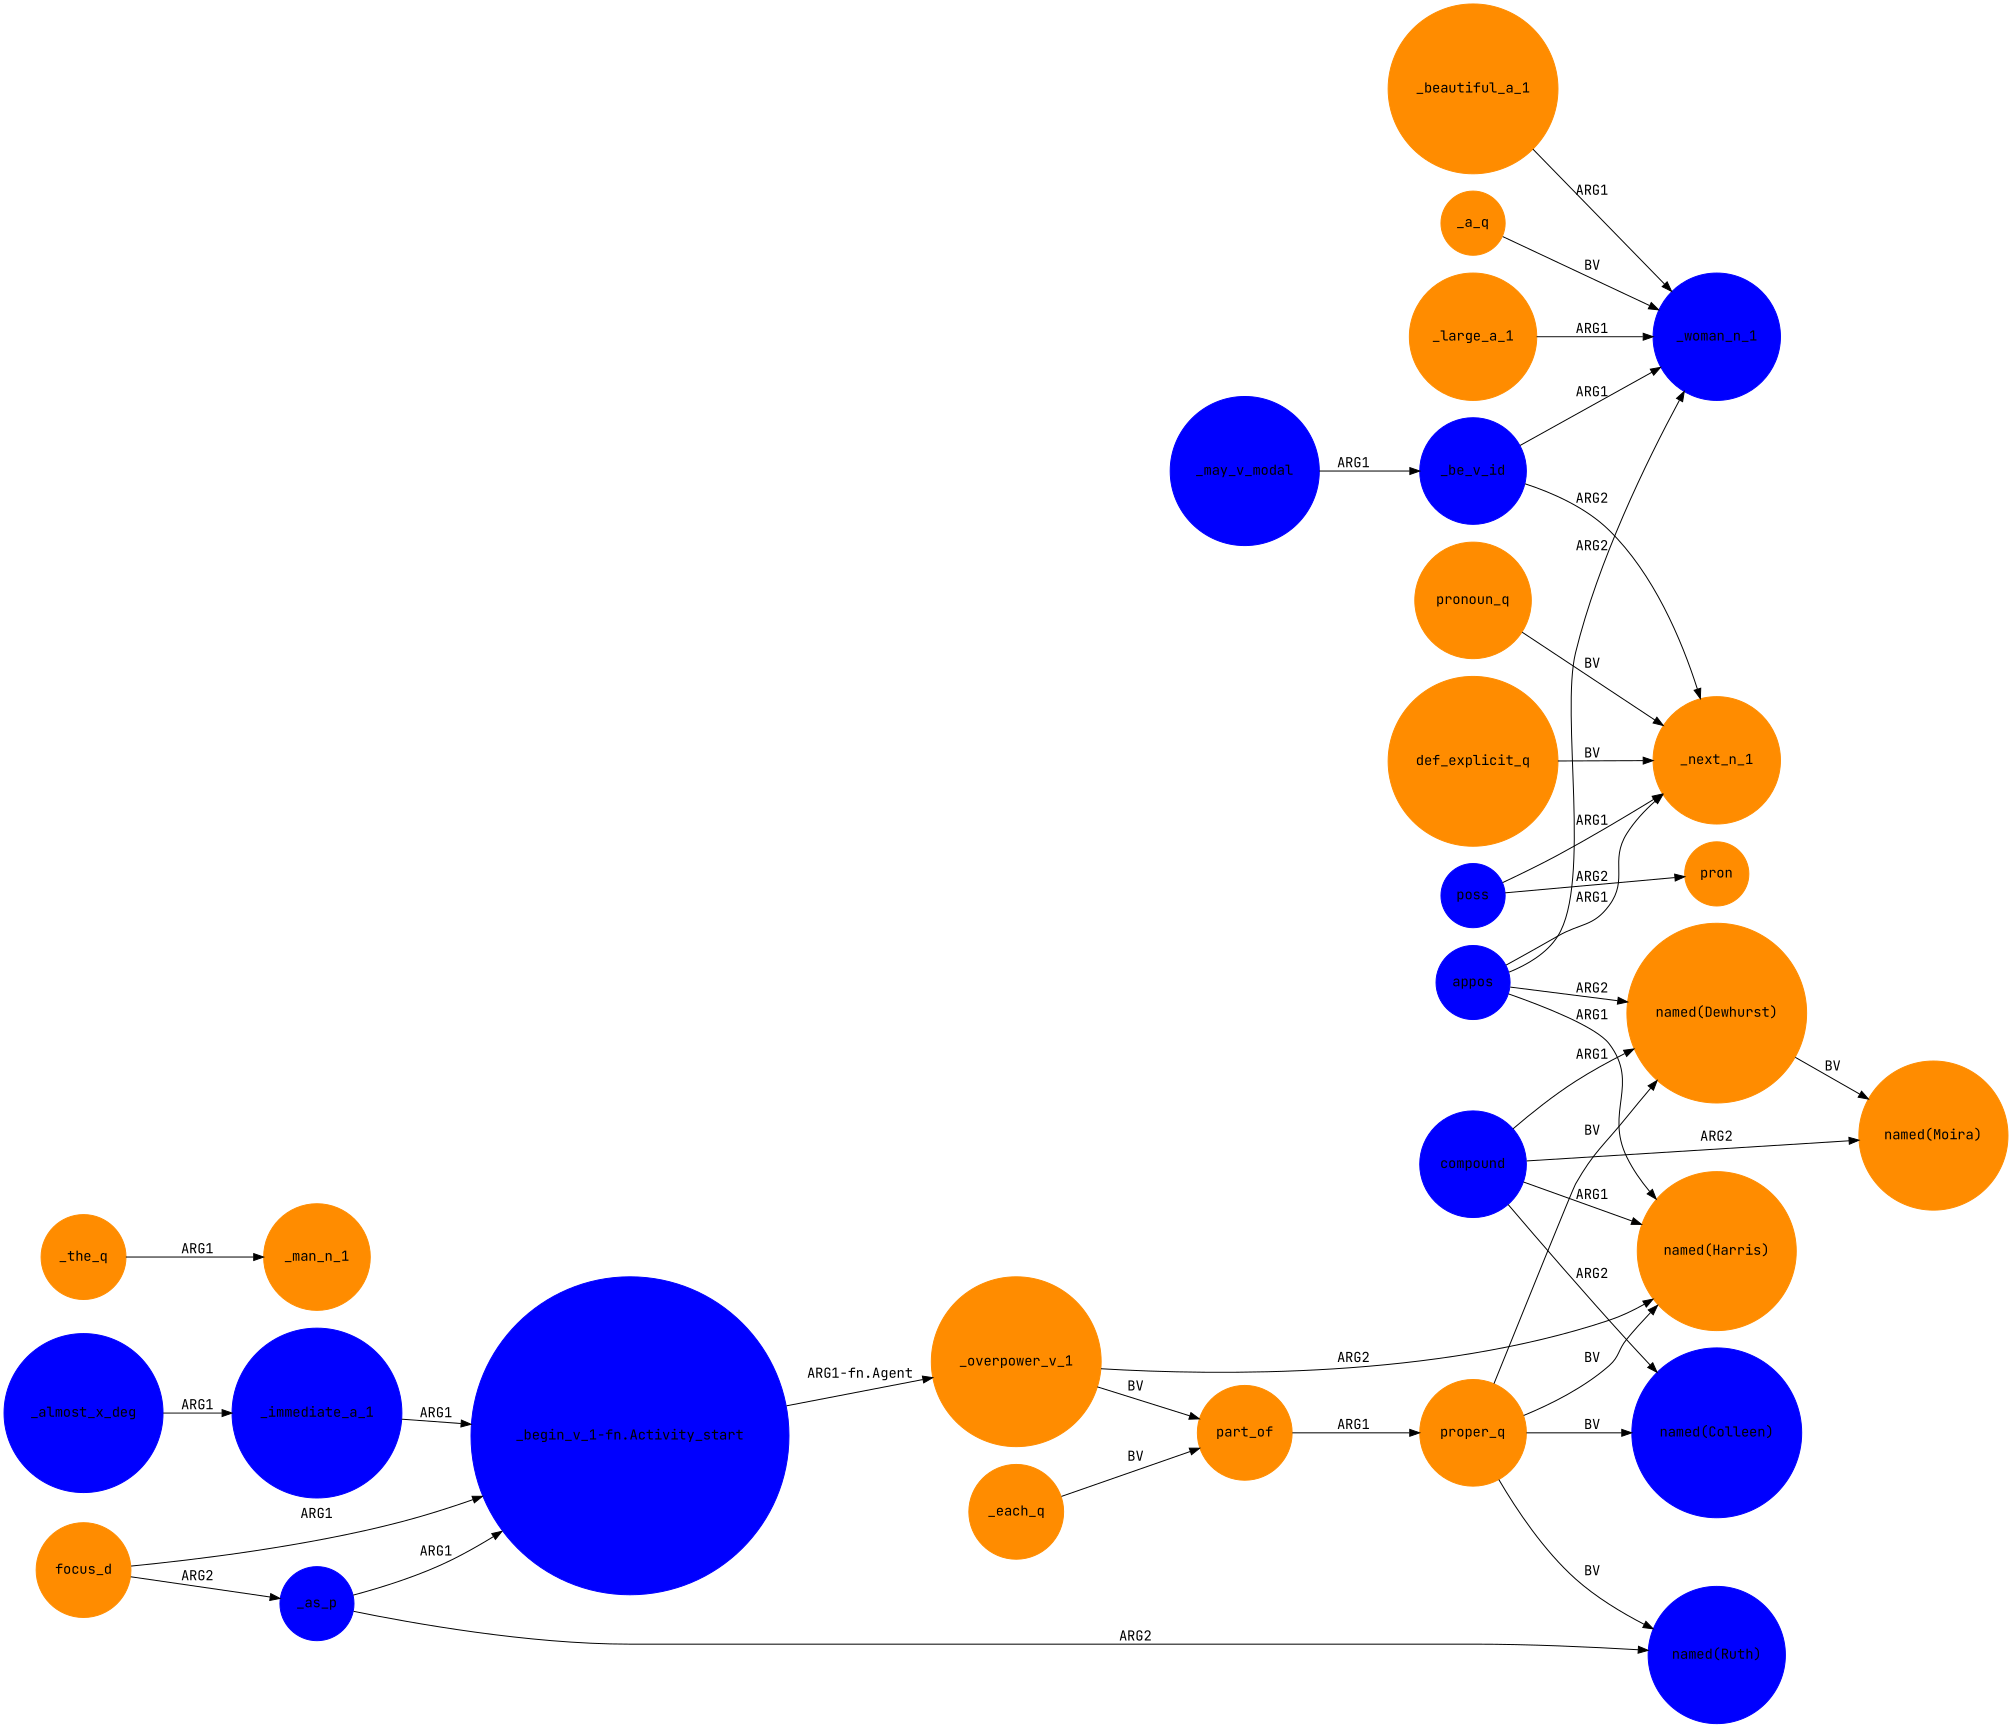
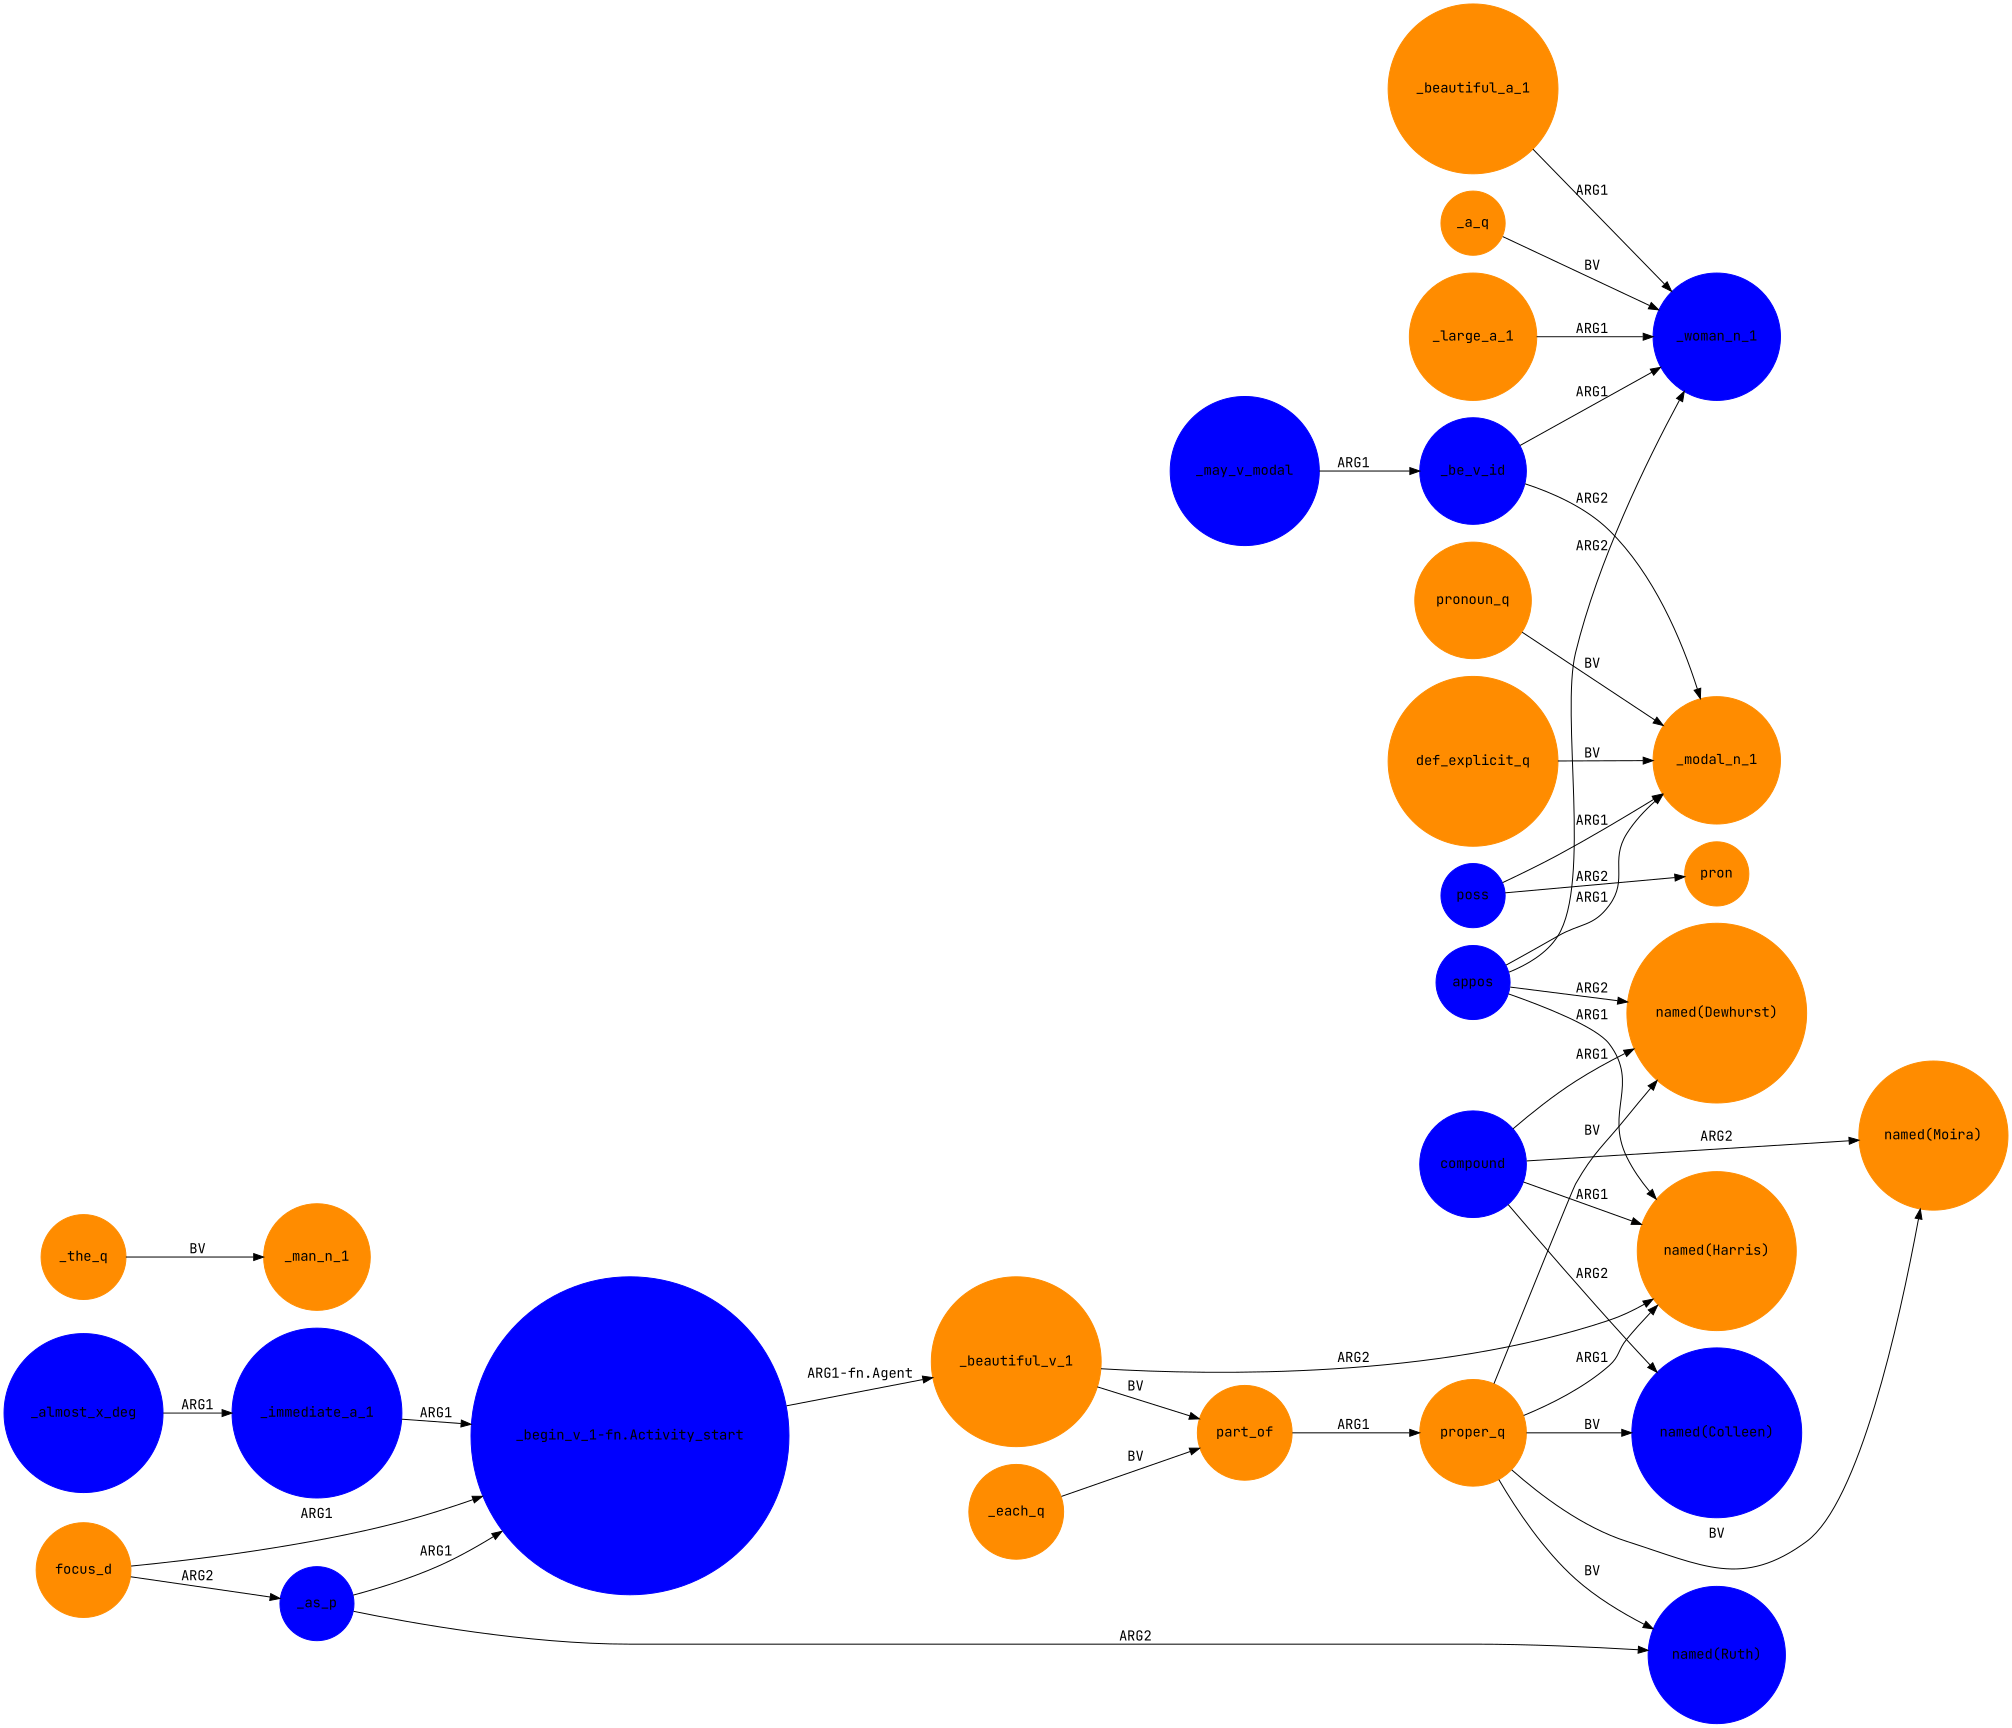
(1717, 760) -> (1717, 760)
(1827, 1076) -> (1813, 1534)
(198, 1250) -> (198, 1250)
(1592, 1358) -> (1592, 1358)
(1016, 1362) -> (1016, 1362)
